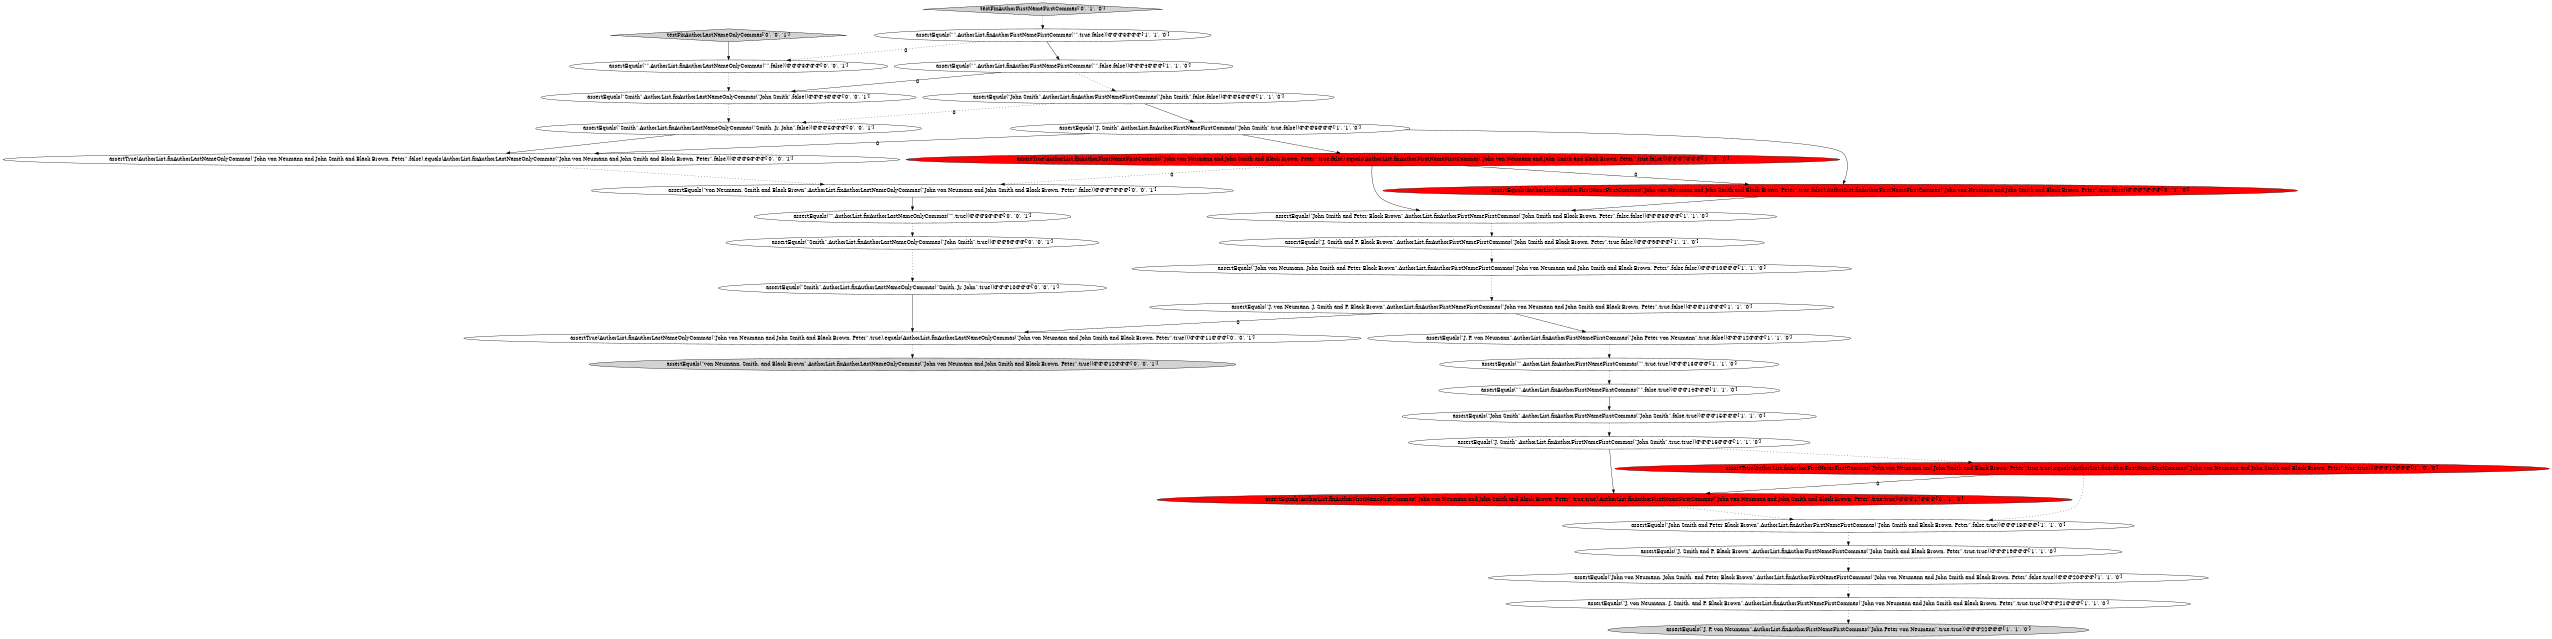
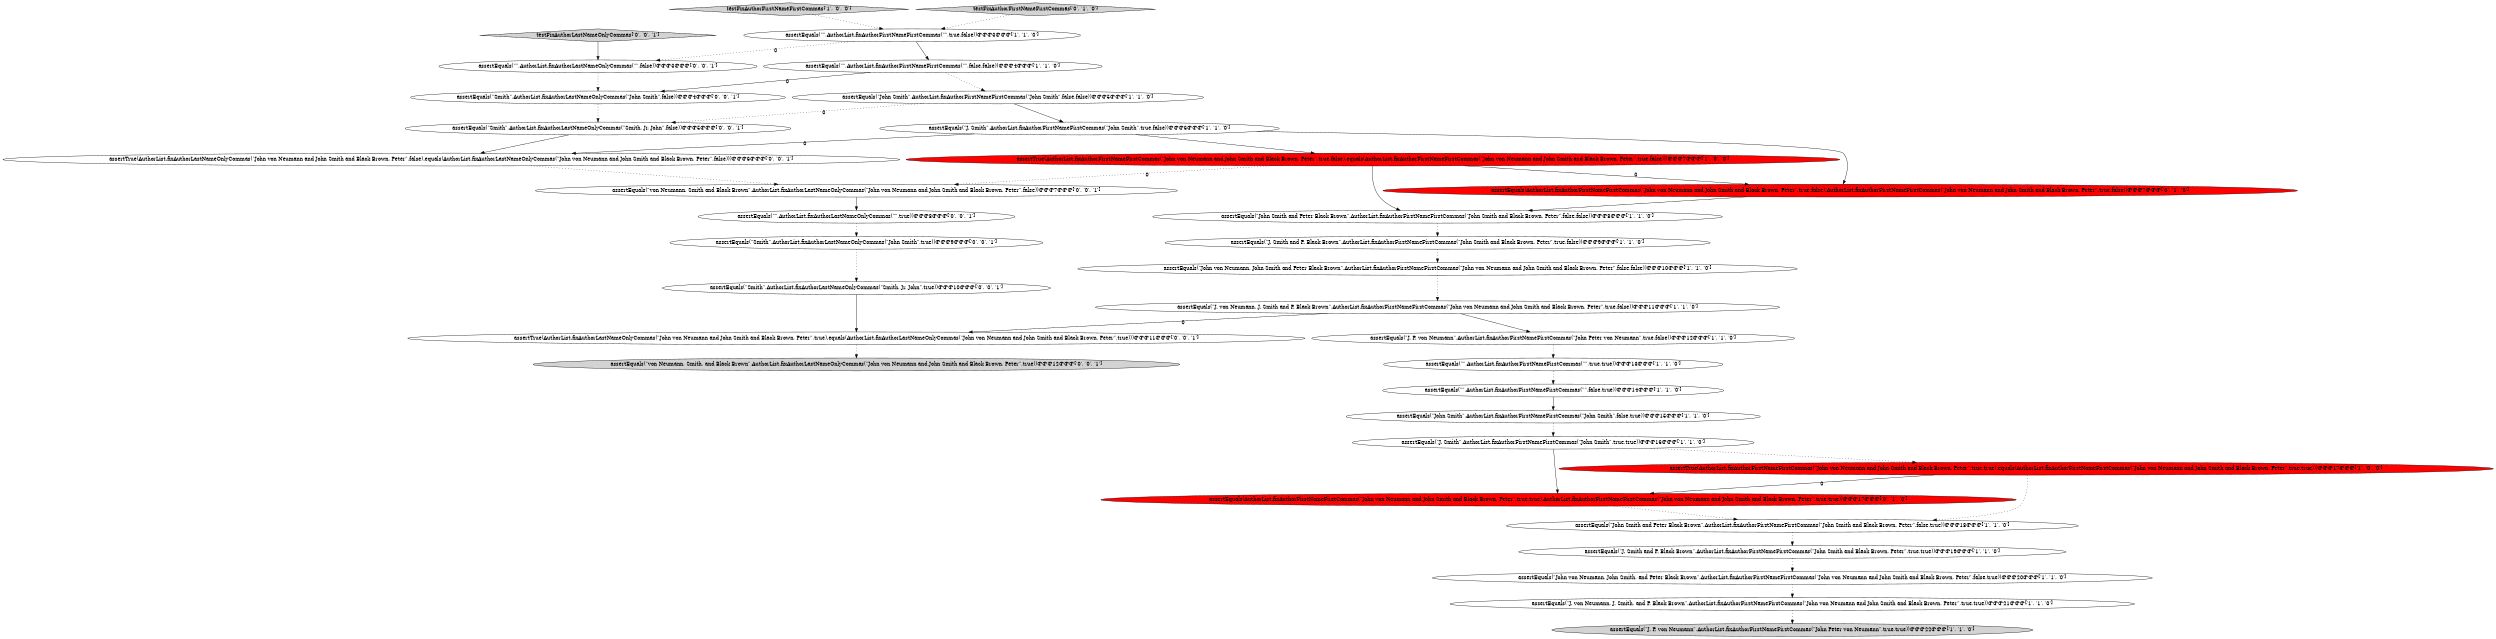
none -> (789, 9)
